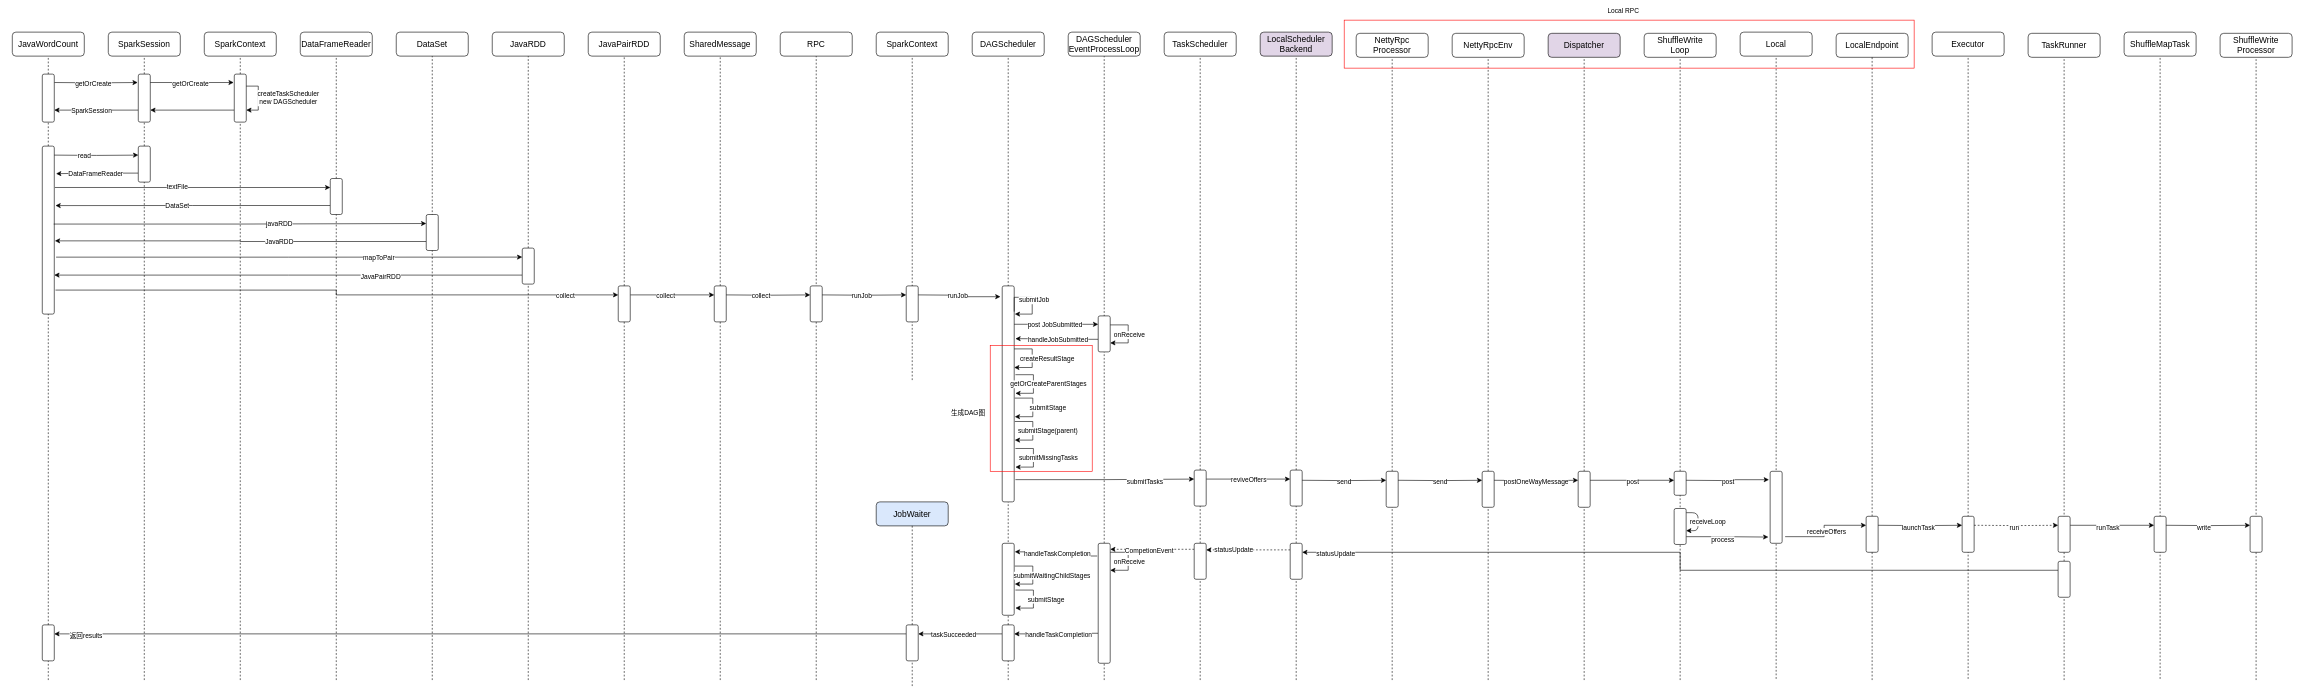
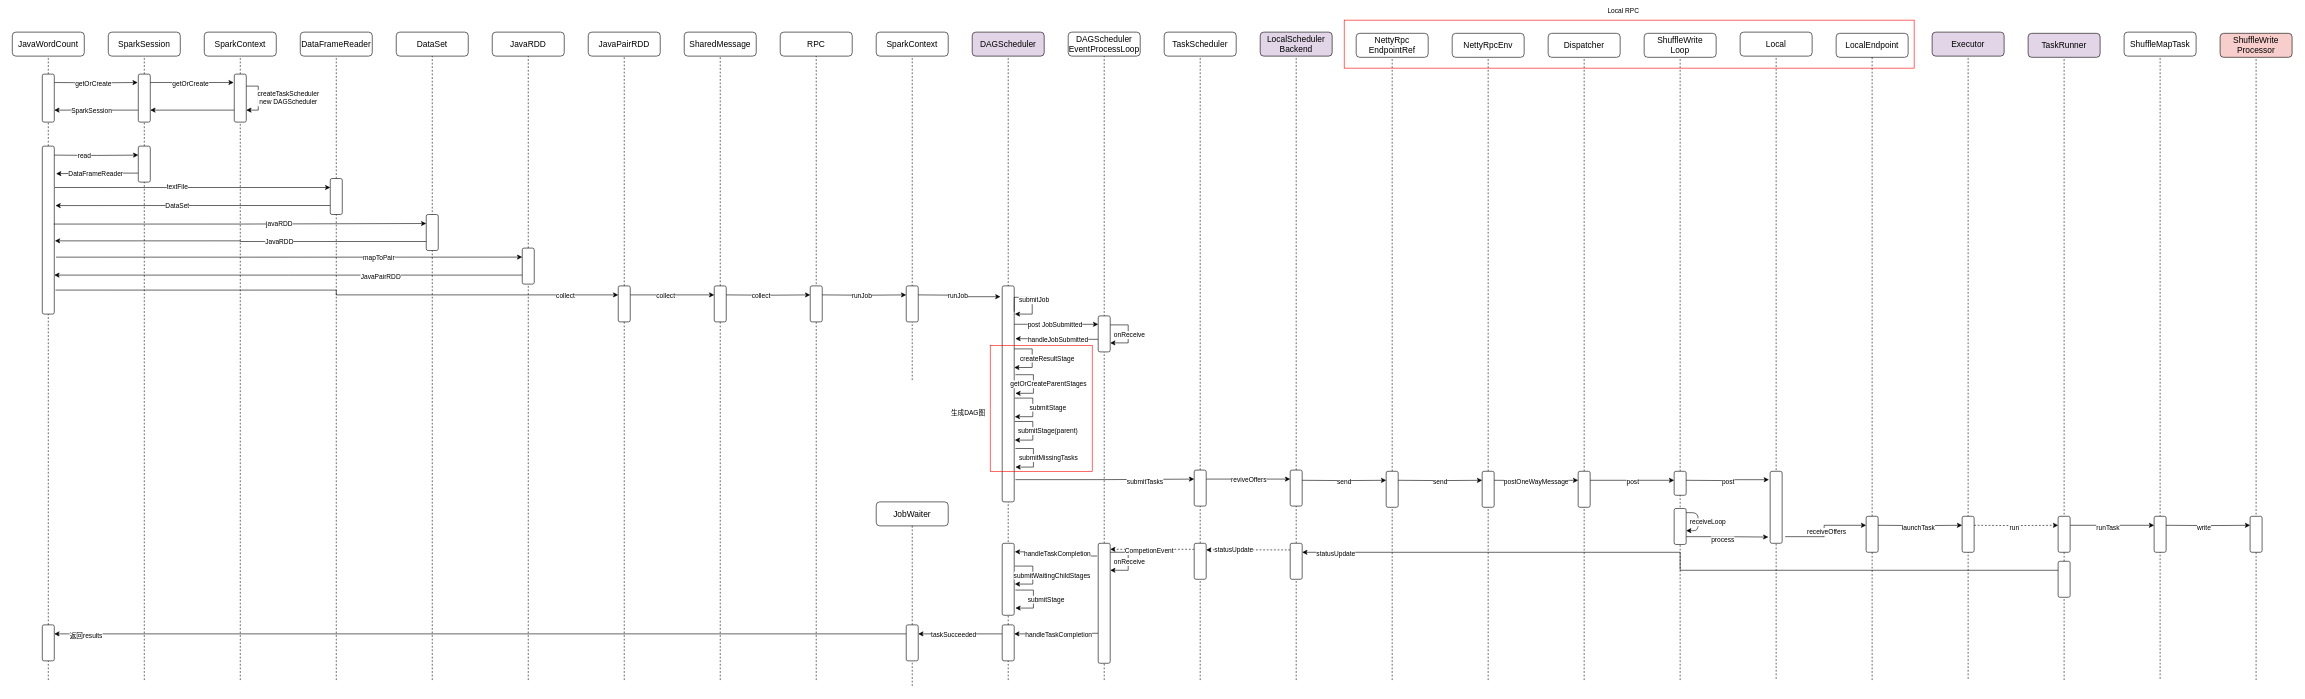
(1008, 44) -> (1008, 44)
(1968, 44) -> (1968, 44)
(1392, 45) -> (1392, 45)
(1584, 45) -> (1584, 45)
(2064, 45) -> (2064, 45)
(2256, 45) -> (2256, 45)
(912, 514) -> (912, 514)
